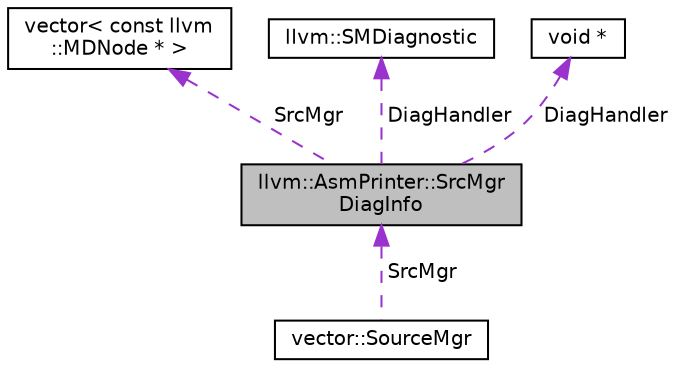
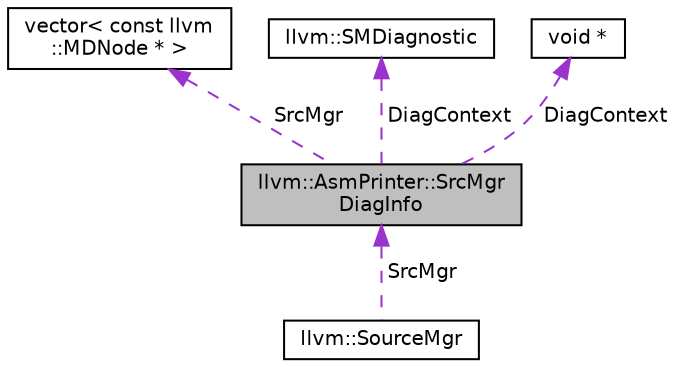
(446, 117) -> (446, 117)
(603, 117) -> (603, 117)
(381, 340) -> (381, 340)
